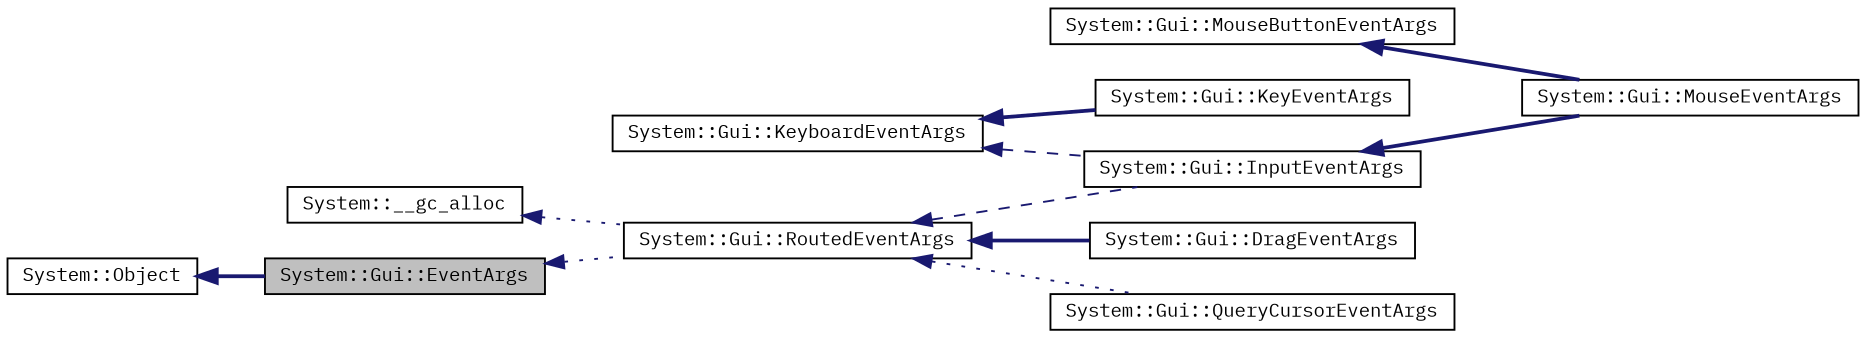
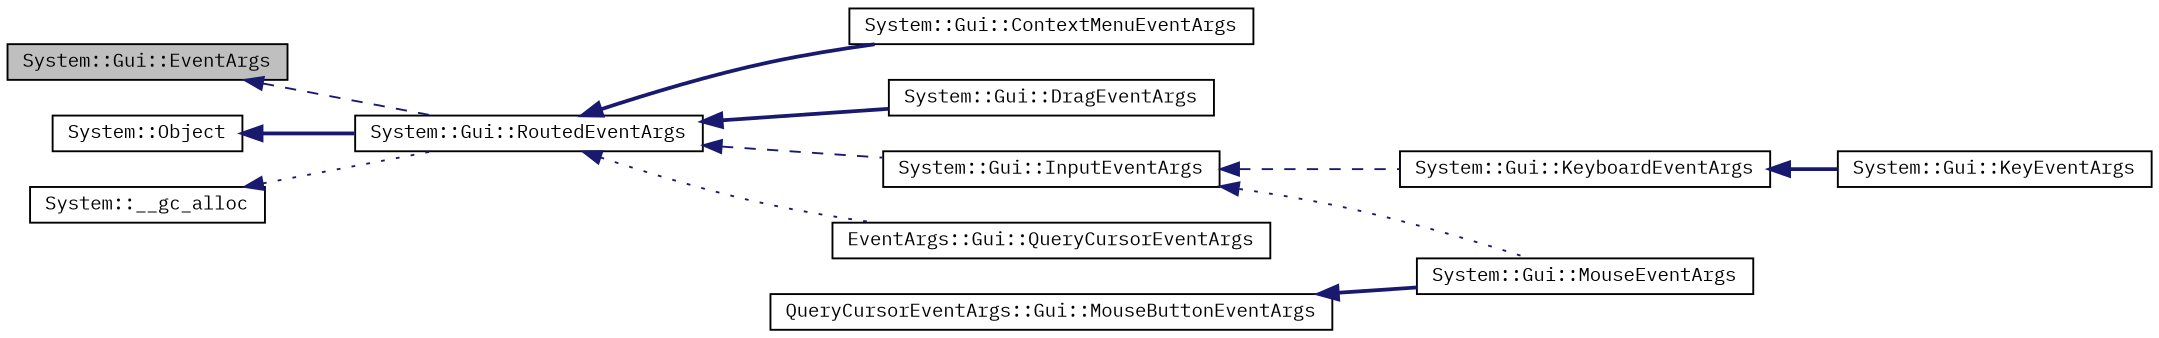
none -> (1051, 26)
(1252, 26) -> (1051, 312)
(1481, 132) -> (1386, 217)
(1043, 153) -> (1319, 169)
(594, 259) -> (348, 99)
(241, 276) -> (308, 133)
(1252, 312) -> (1051, 241)
